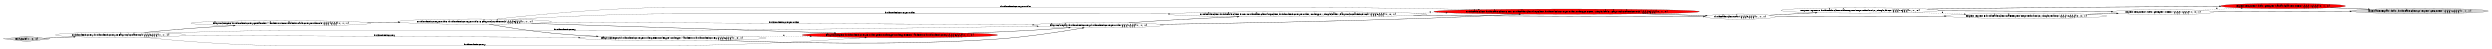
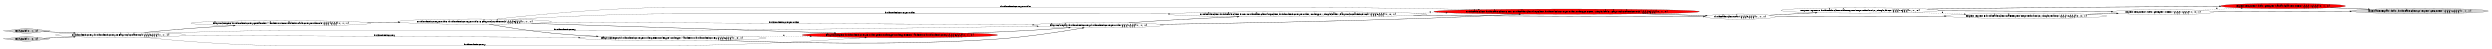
none -> (27, 31)
